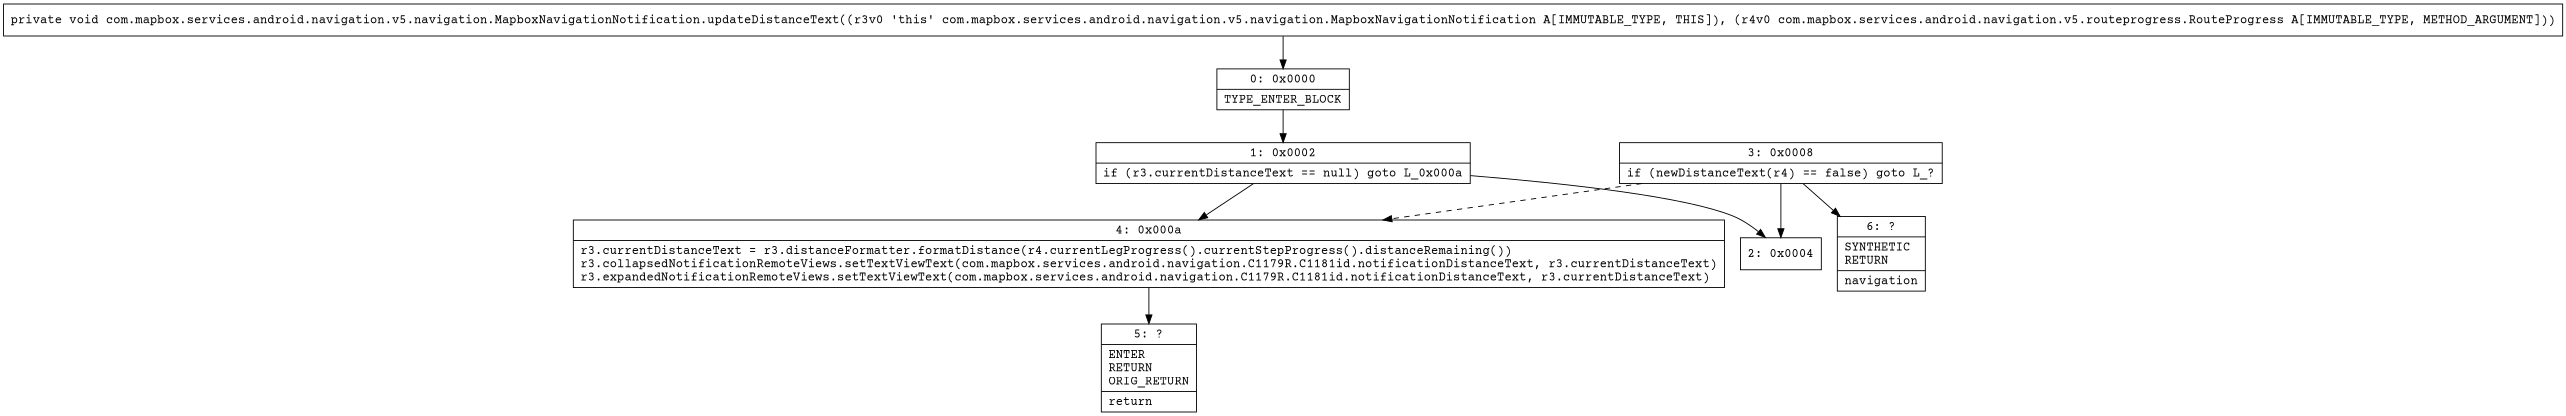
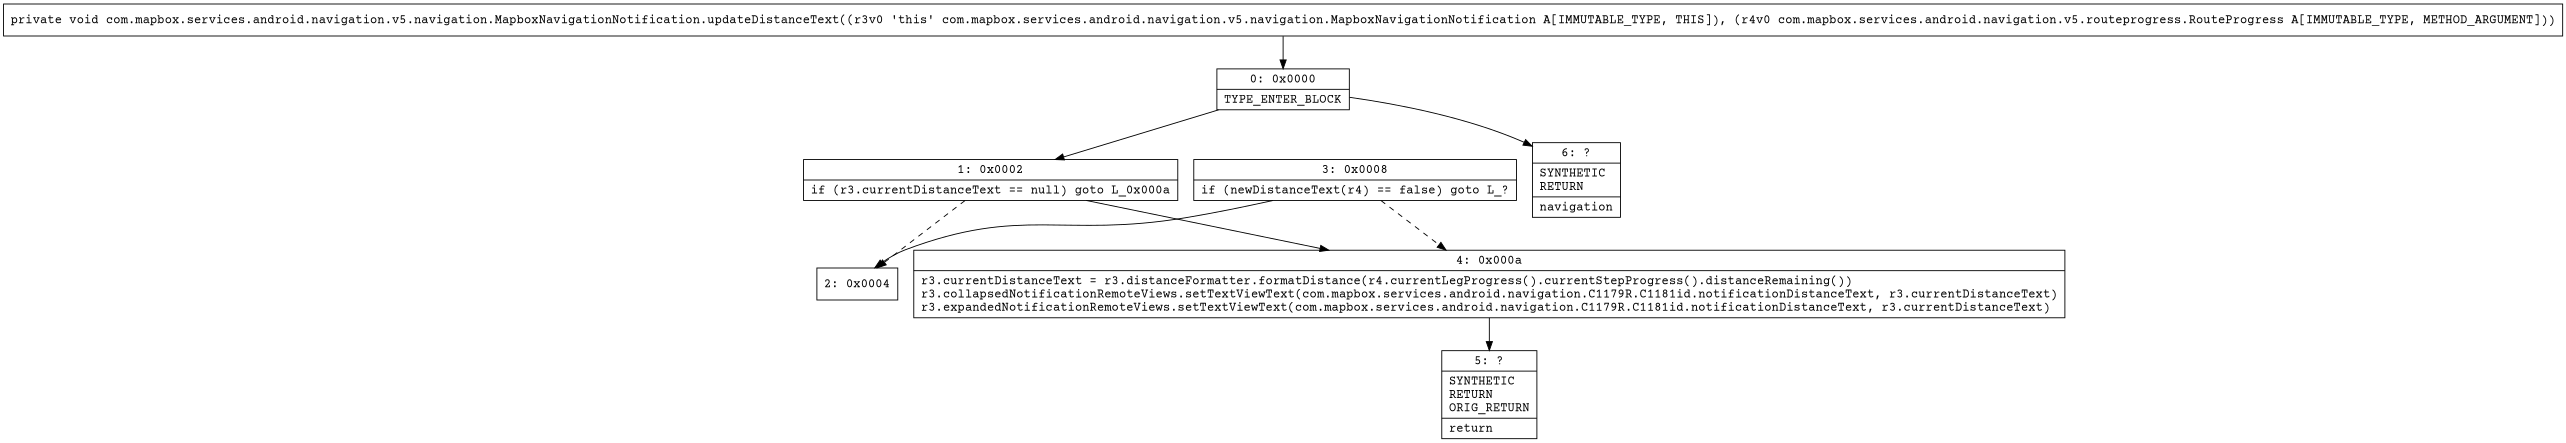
(1625, 192) -> (925, 231)
(1818, 197) -> (1438, 114)
(1127, 354) -> (1482, 381)
